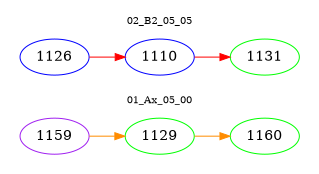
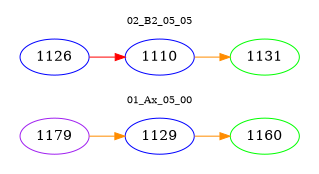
(207, 57) -> (207, 57)
(55, 136) -> (55, 136)
(160, 136) -> (160, 136)
